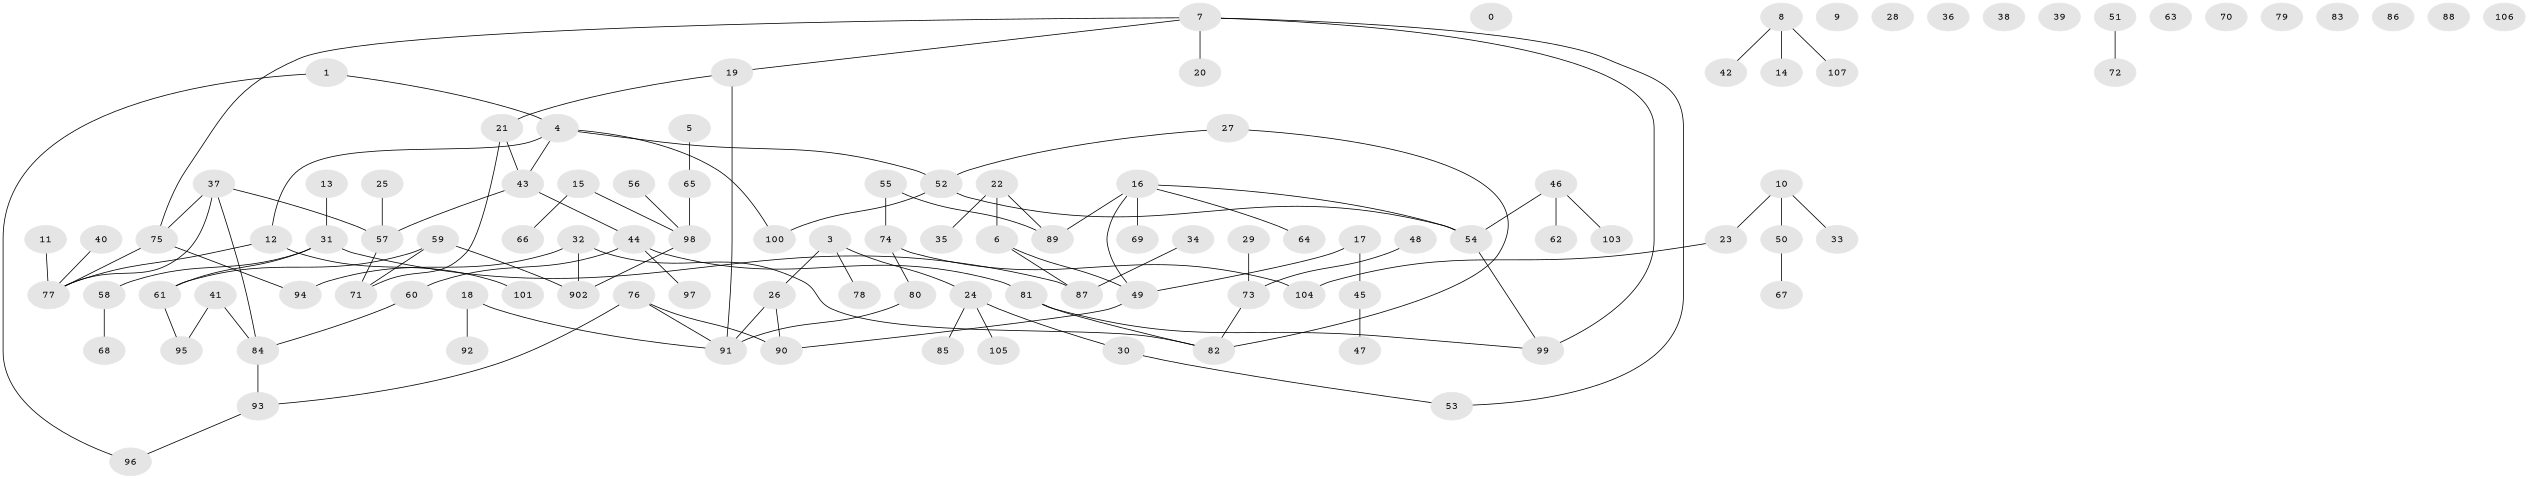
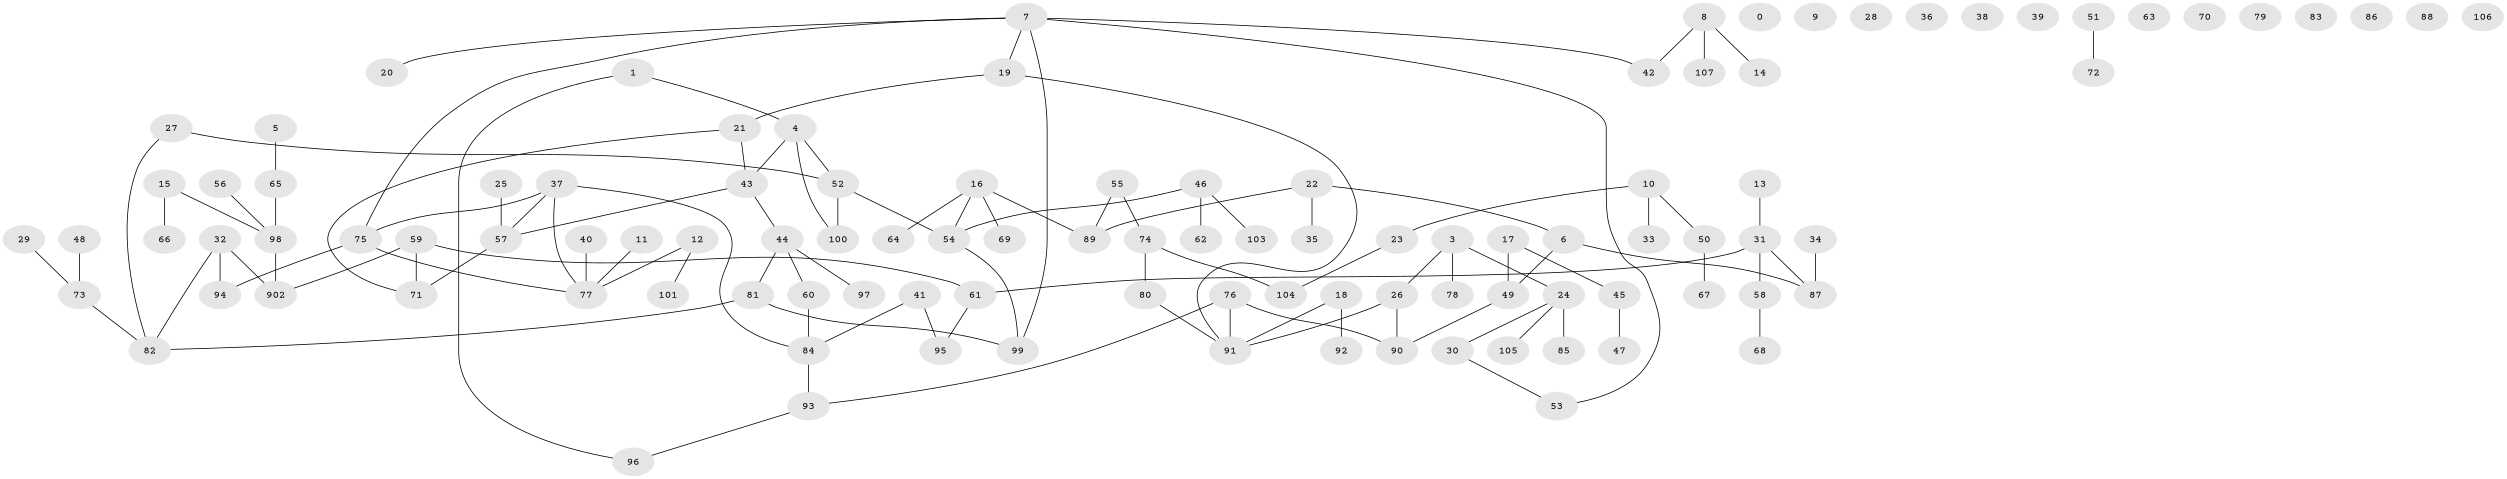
none -> (1341, 31)
(388, 151) -> none
(1107, 239) -> none
